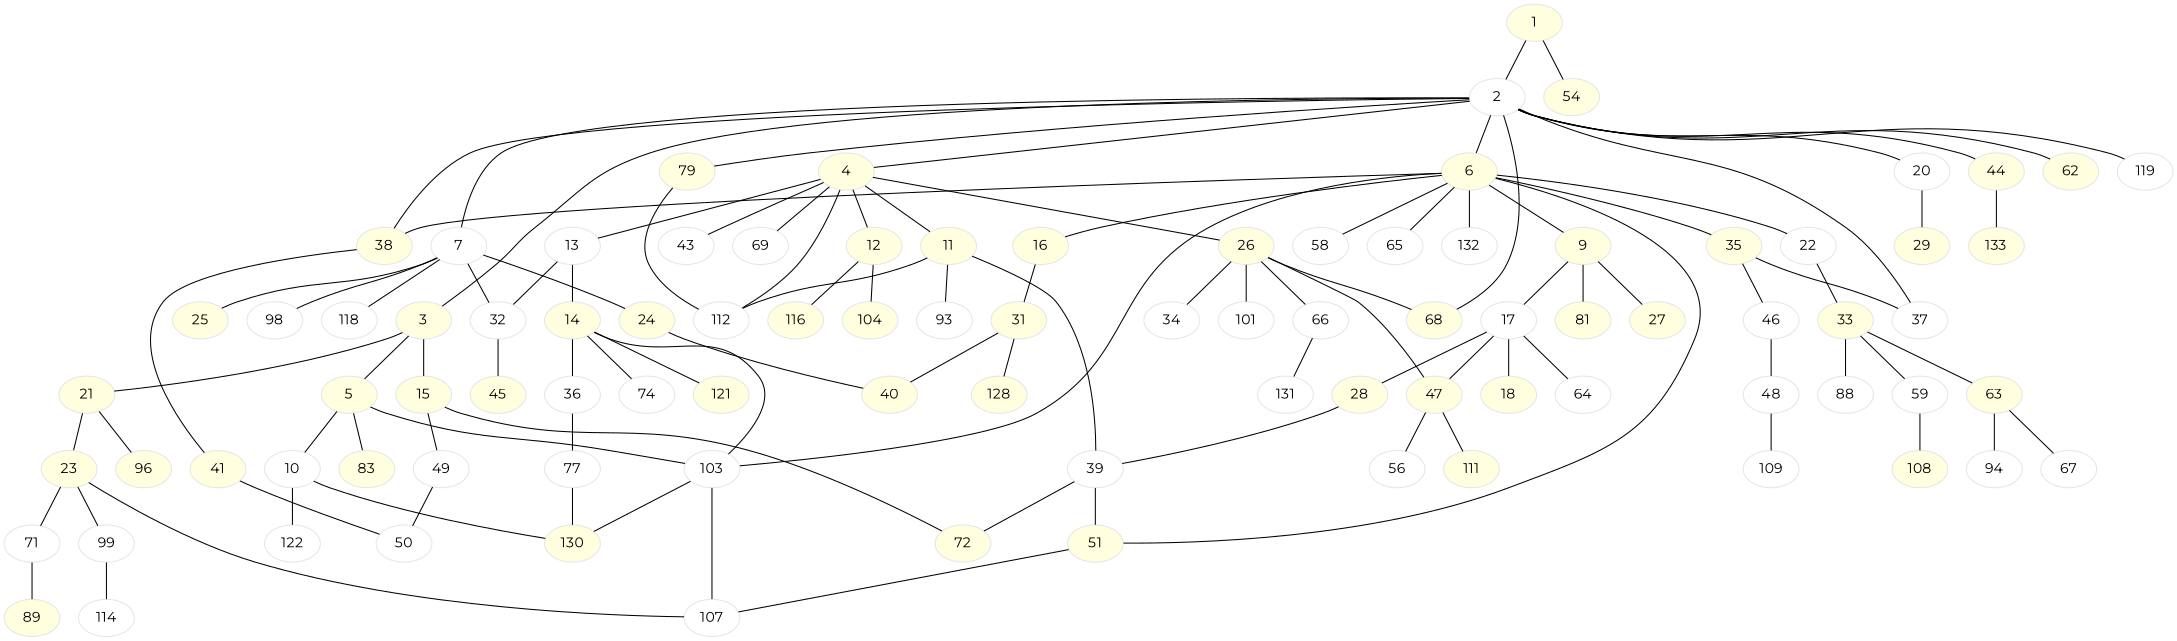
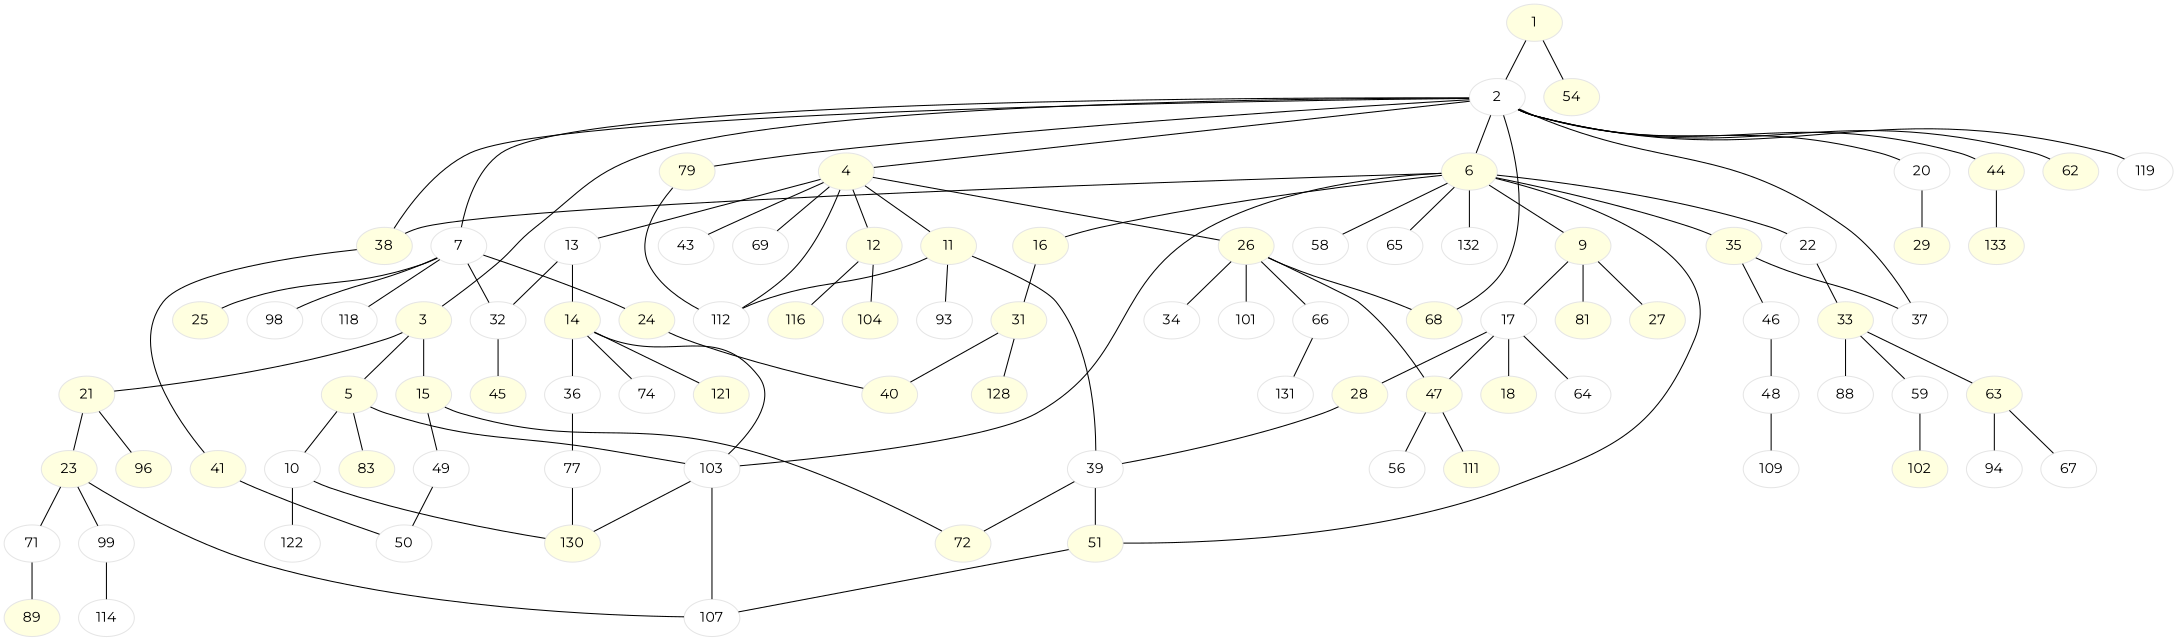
(1920, 469) -> (1920, 469)
